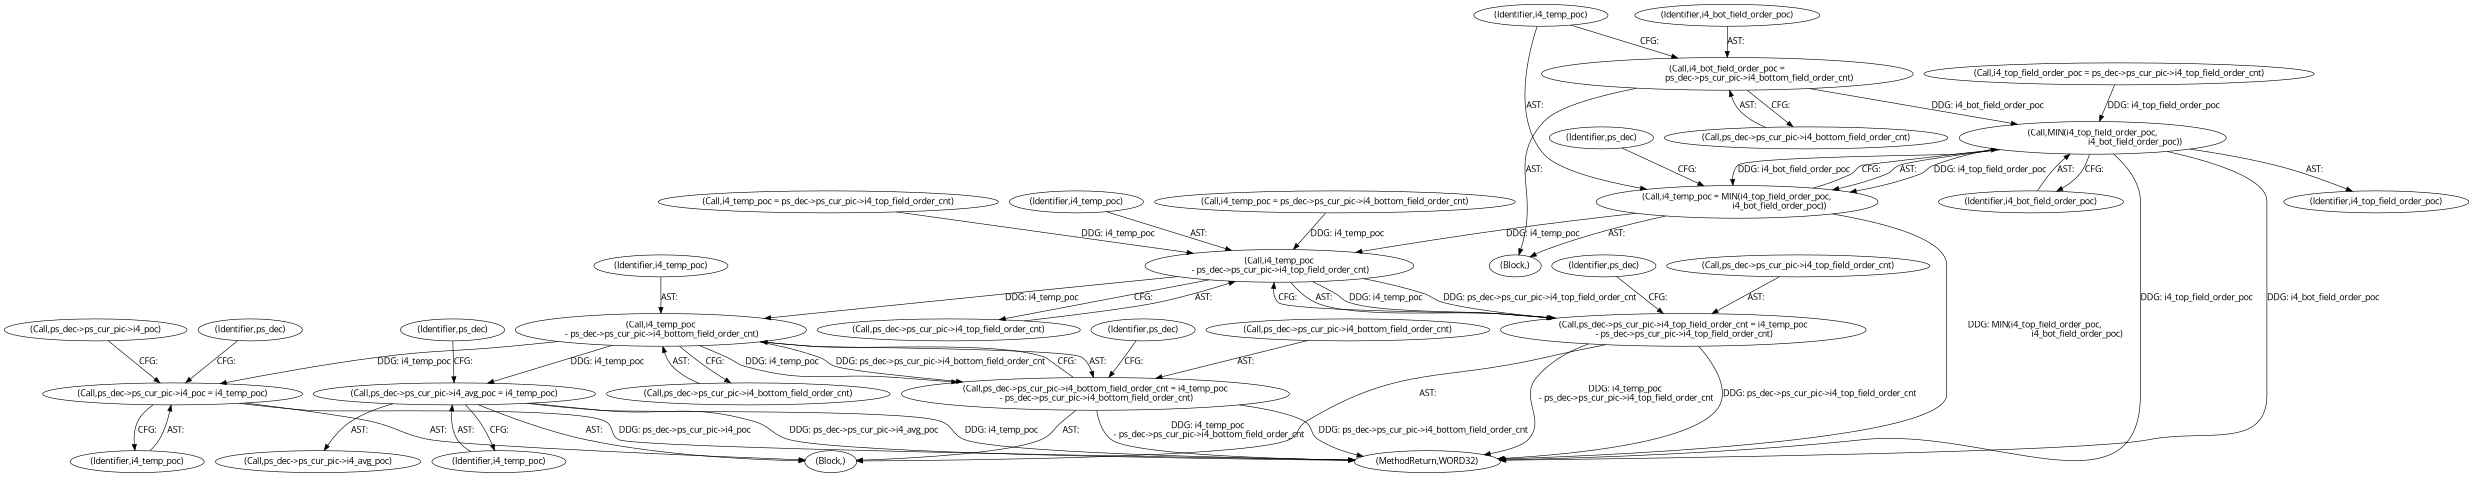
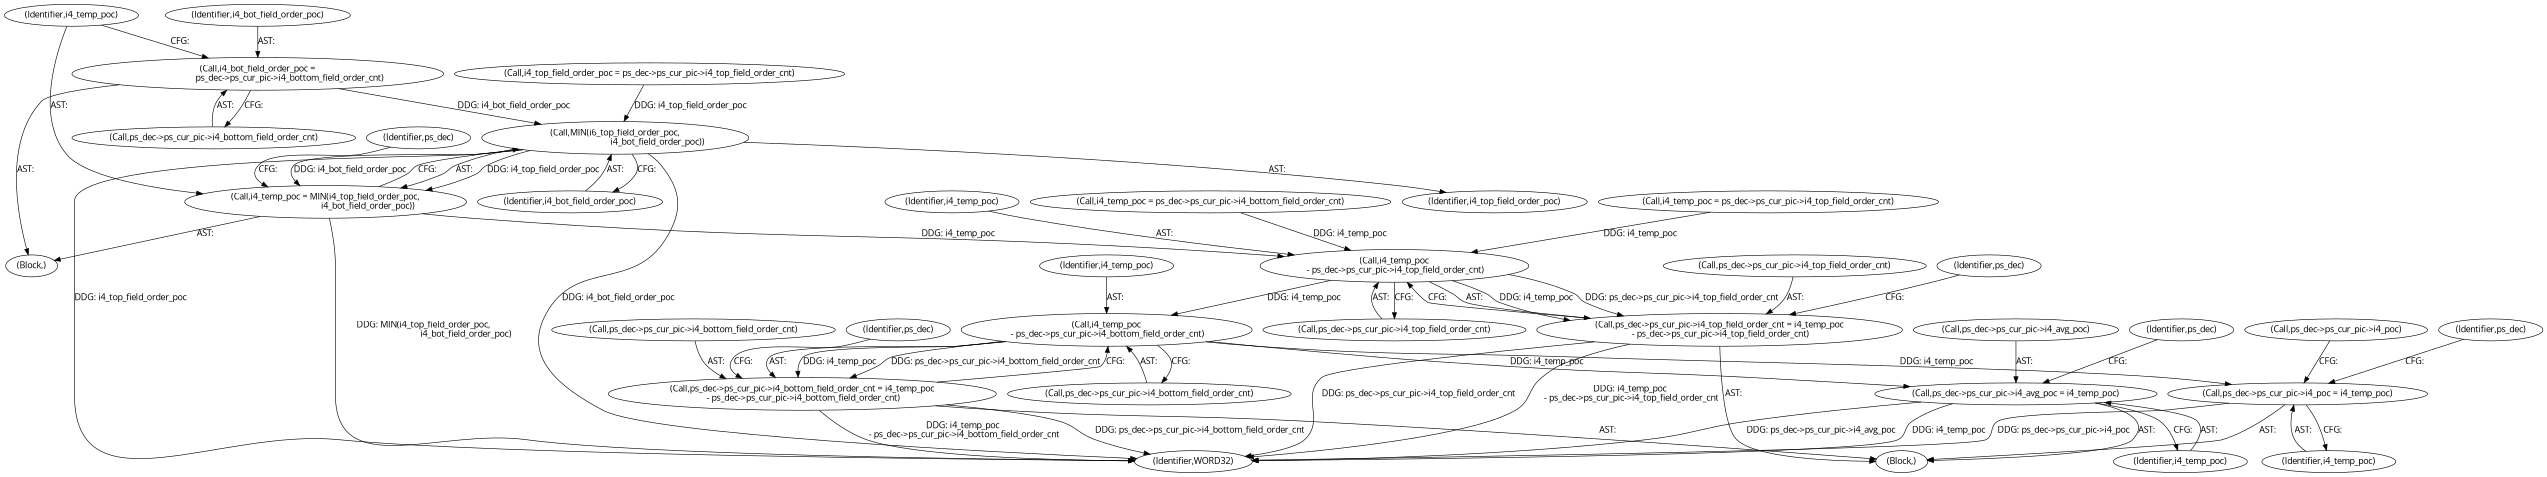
(2093, 138) -> (615, 138)
(361, 416) -> (2016, 359)
(1427, 462) -> (1193, 462)
